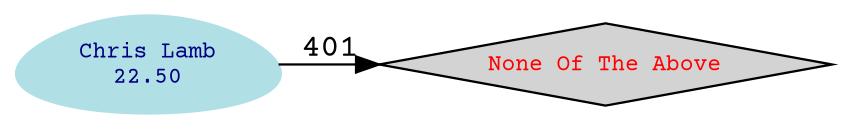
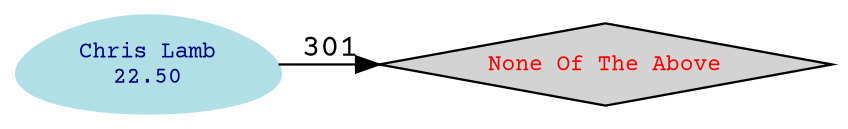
(330, 47) -> (330, 47)
